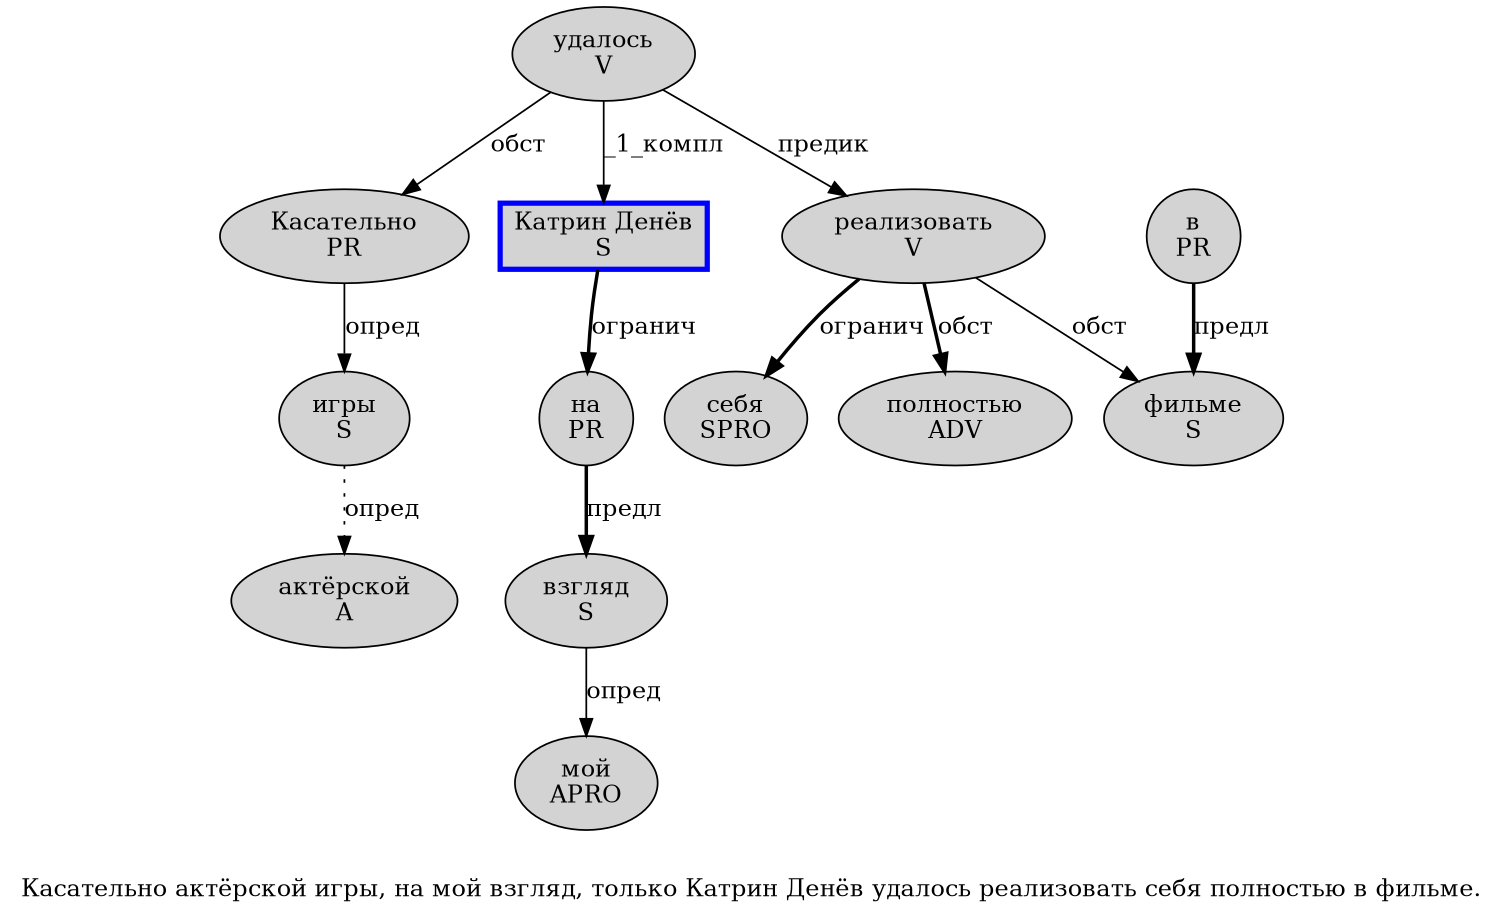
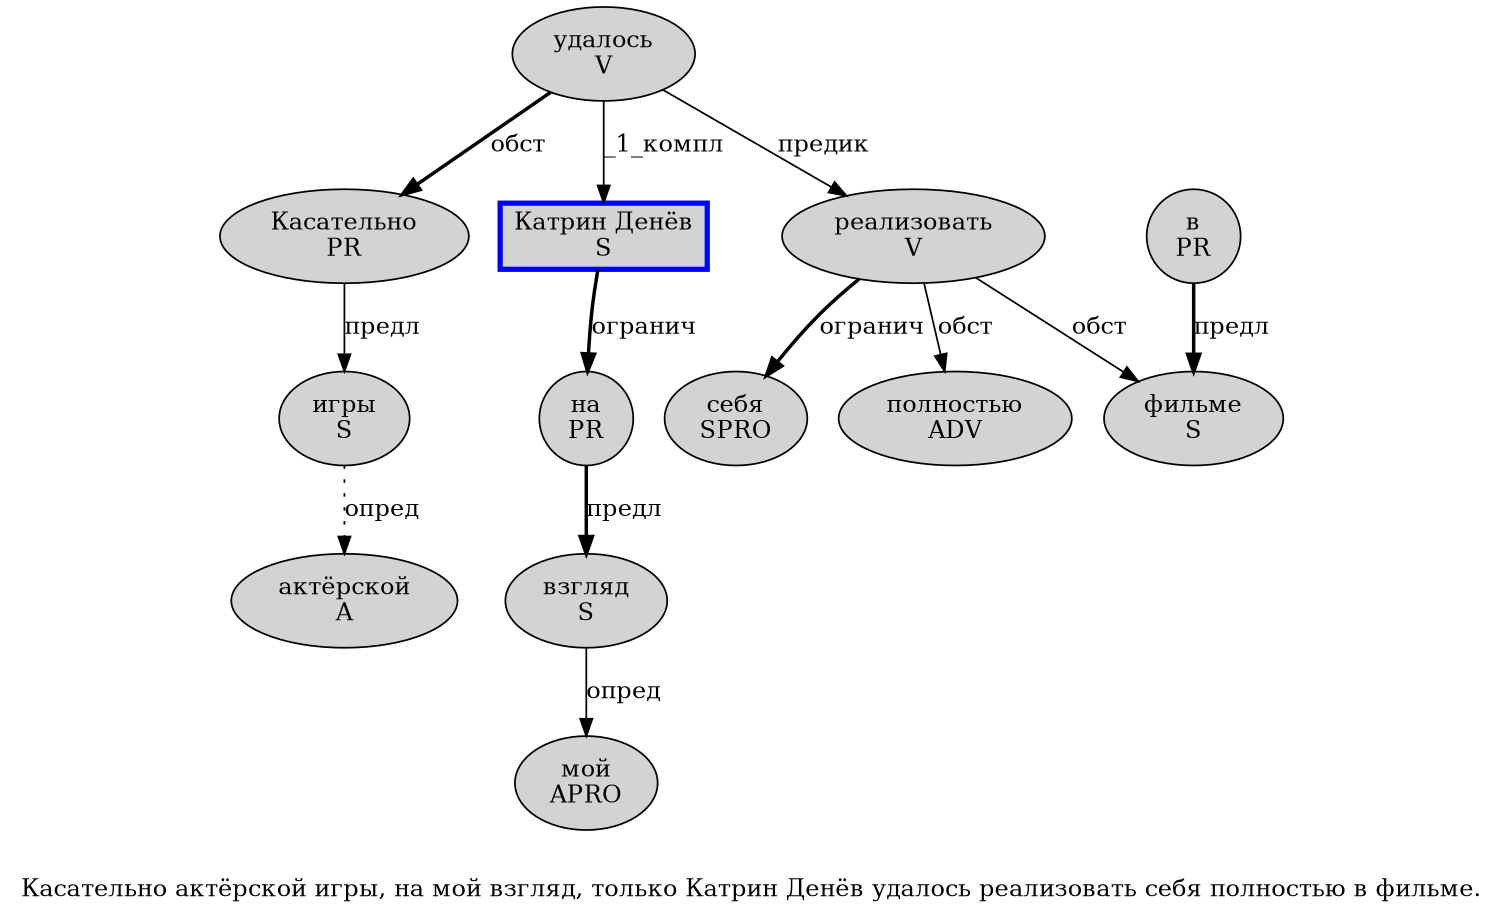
(484, 138) -> (484, 138)
(932, 319) -> (932, 319)
(383, 327) -> (383, 327)
